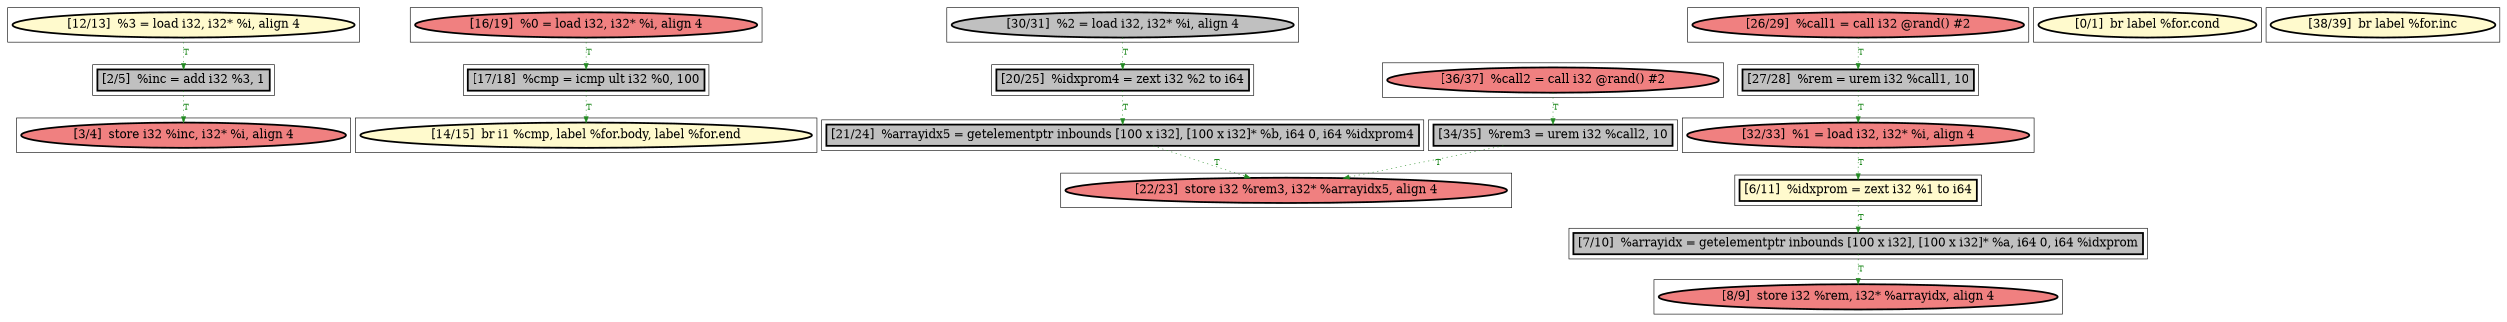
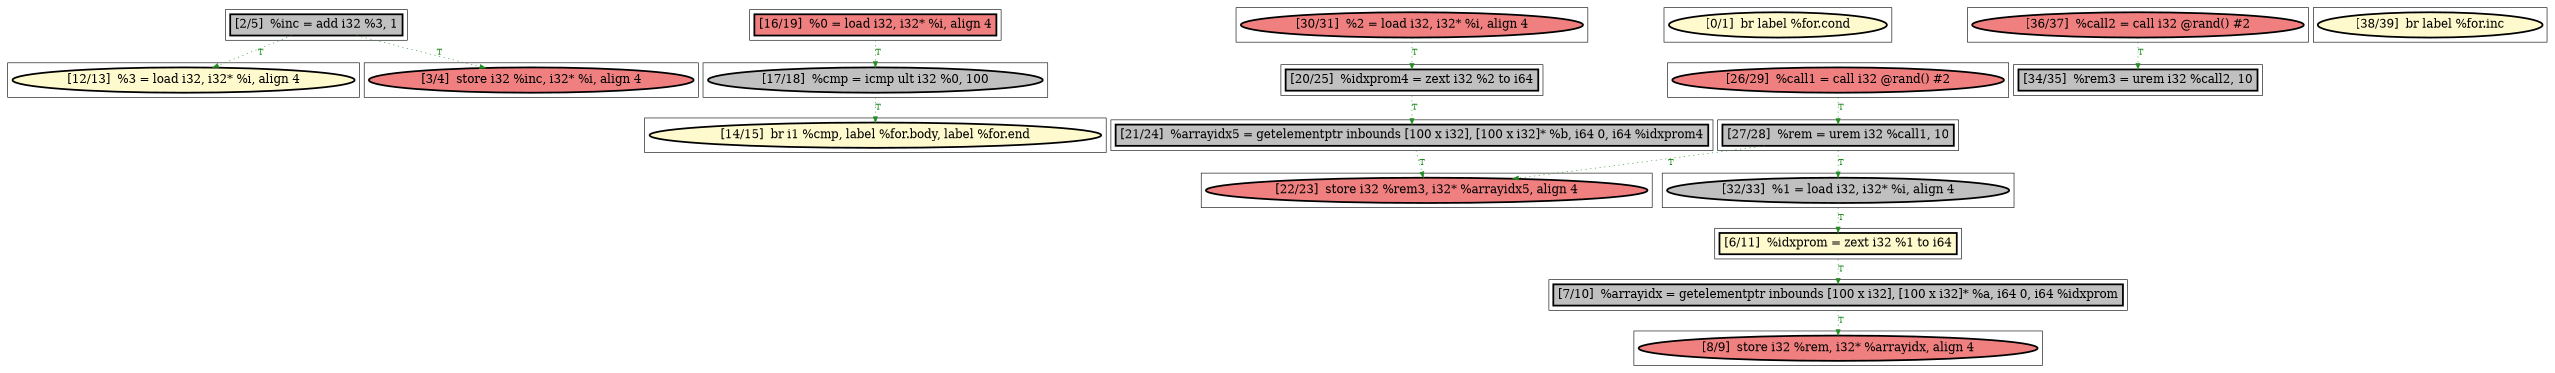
(586, 25) -> (875, 25)
(1123, 25) -> (1412, 25)
(184, 50) -> (255, 50)
(586, 80) -> (875, 80)
(1858, 135) -> (1838, 190)
(1426, 161) -> (1642, 162)
